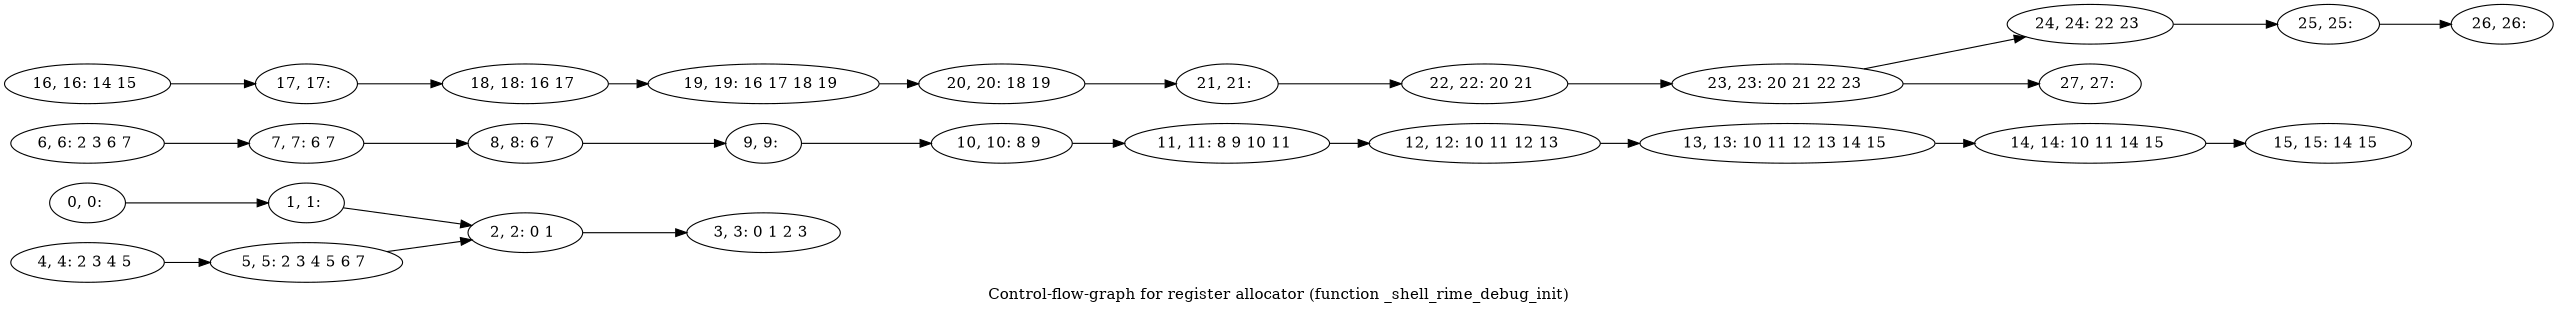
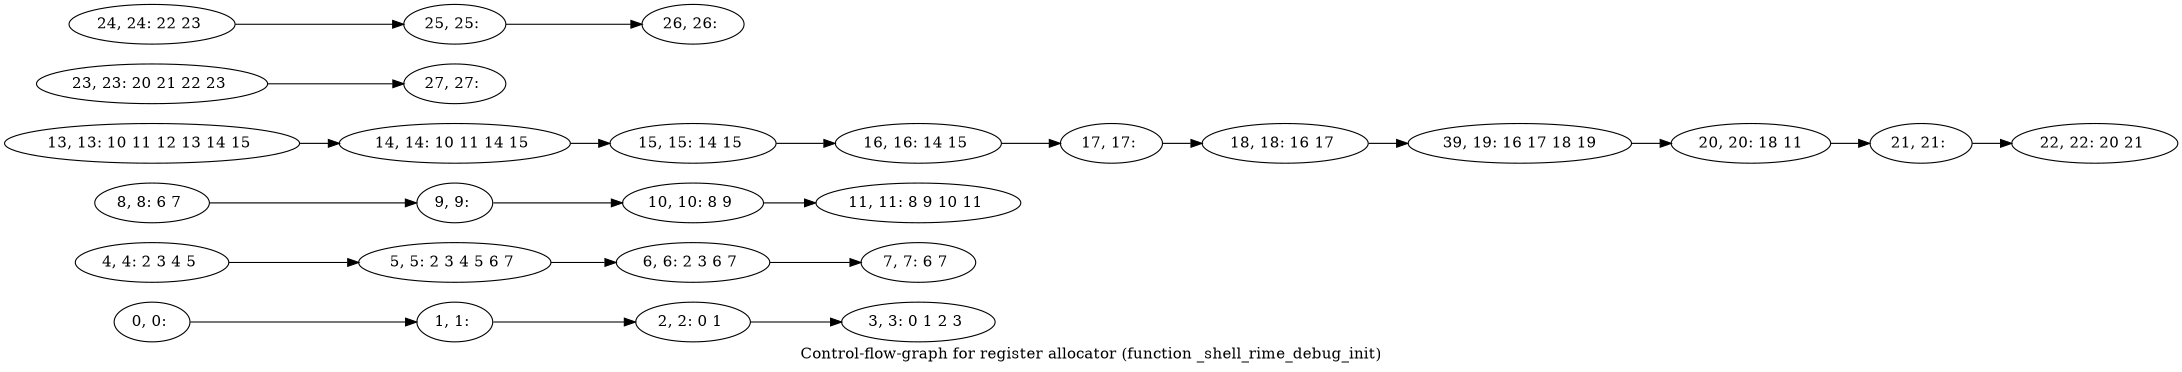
(1939, 54) -> none
(764, 84) -> (1520, 143)
(1002, 84) -> (1751, 143)
(1614, 84) -> none
(410, 143) -> none
none -> (800, 143)
(1485, 143) -> none
(424, 246) -> (578, 262)
